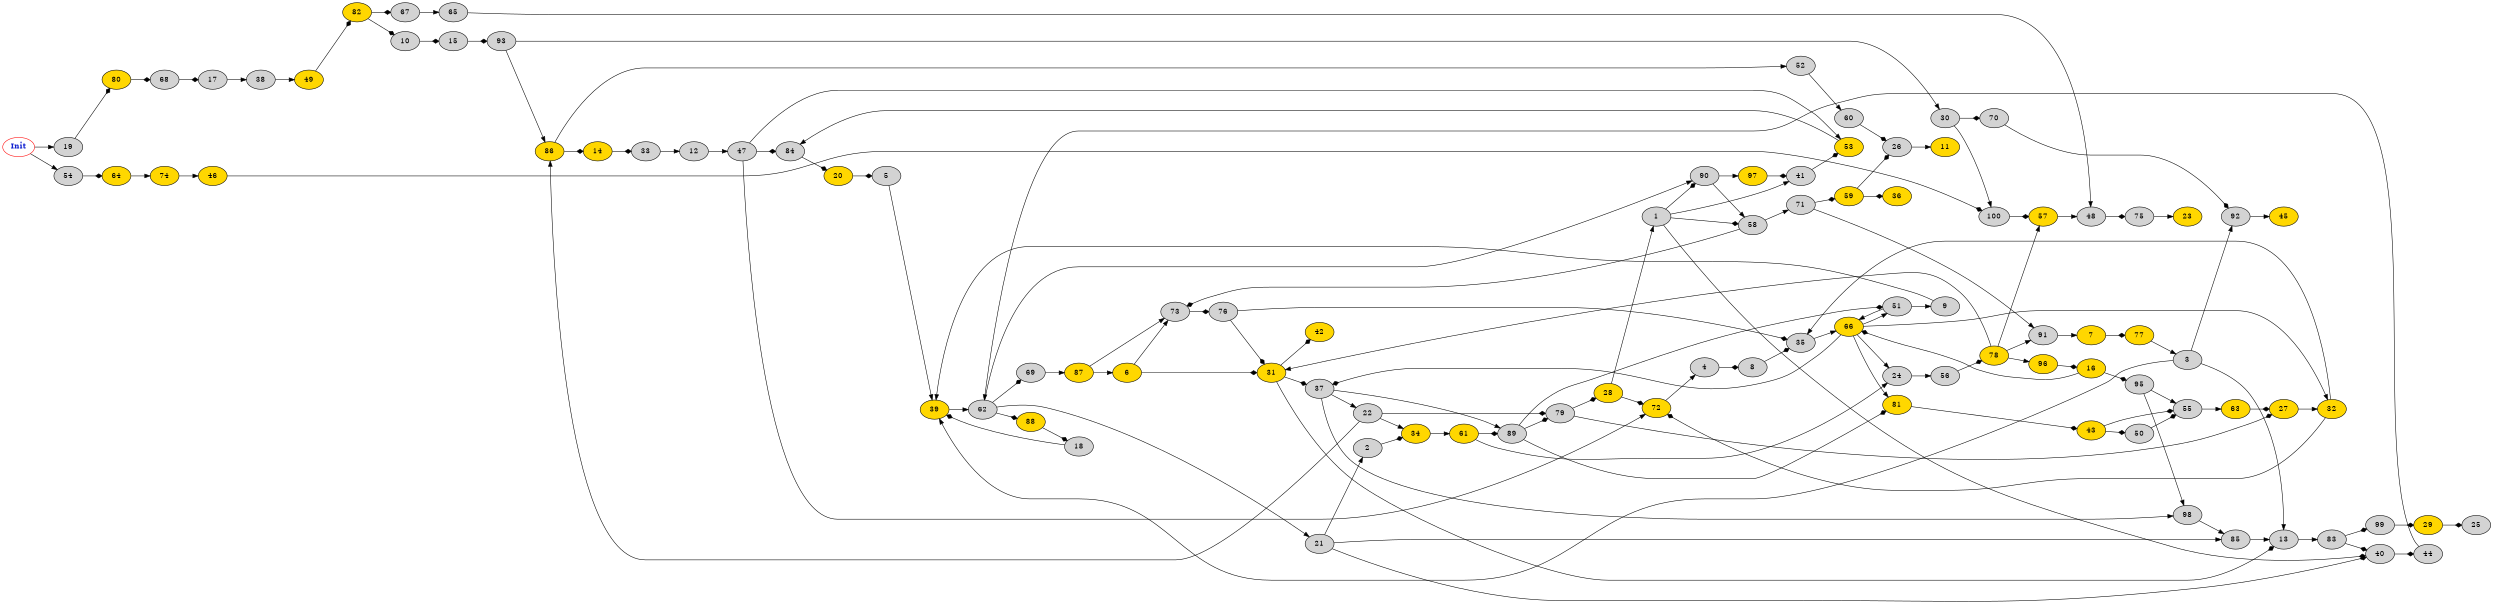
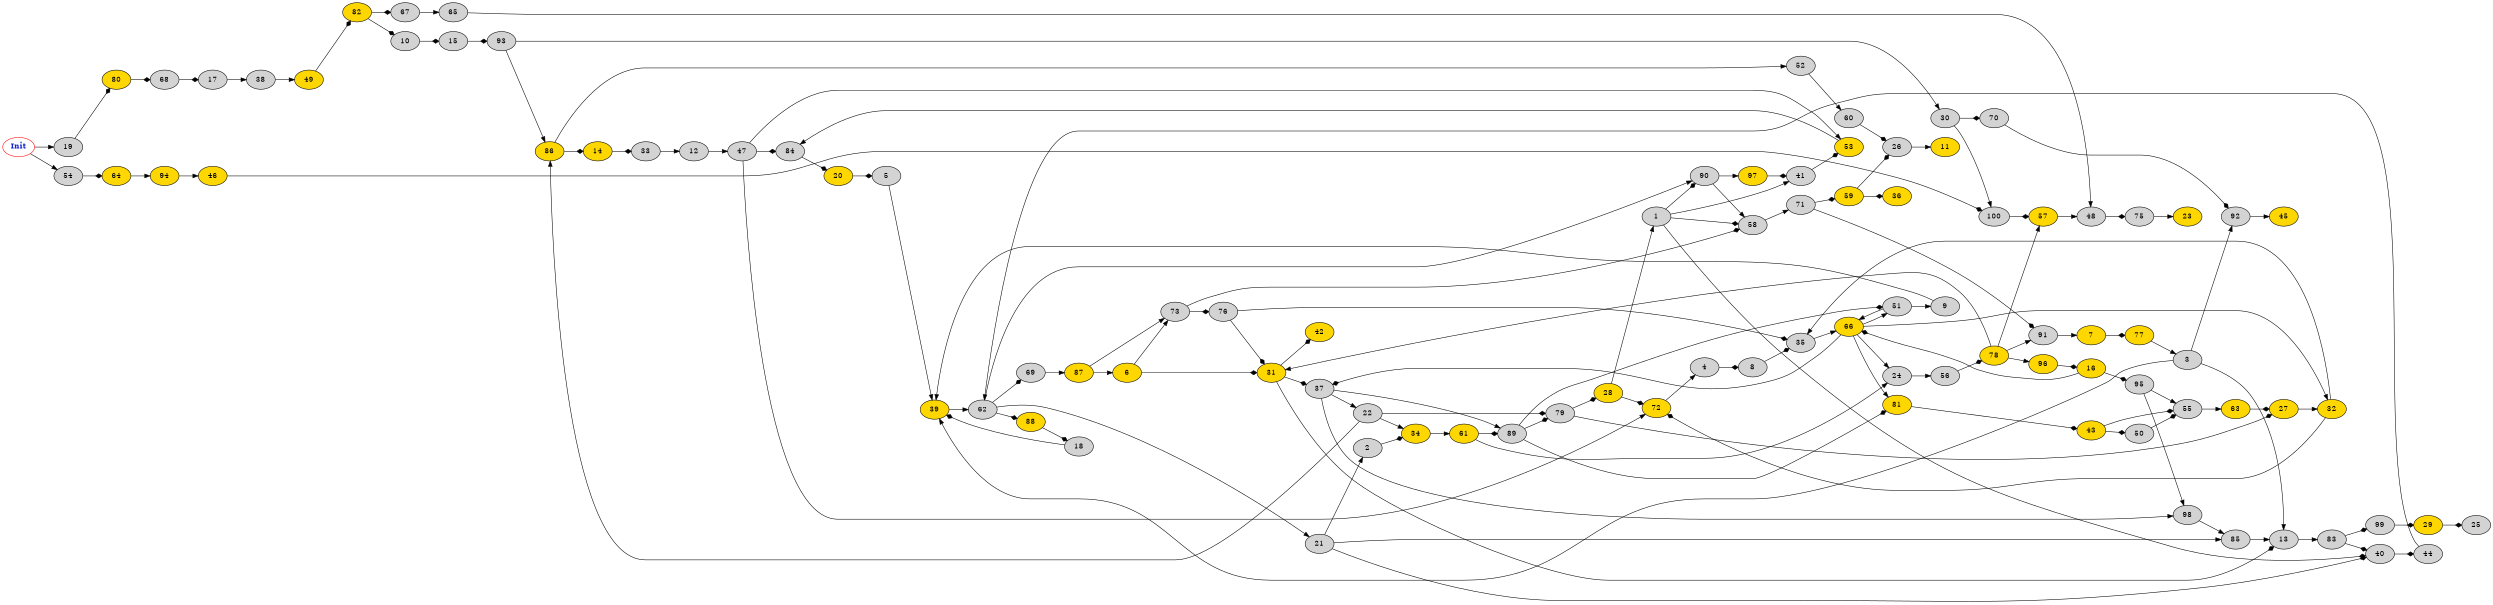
(165, 176) -> (165, 176)
(1927, 257) -> (1927, 257)
(1468, 285) -> (1462, 285)
